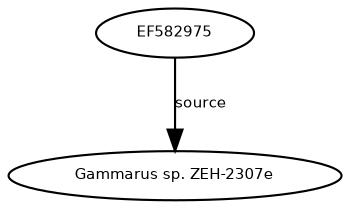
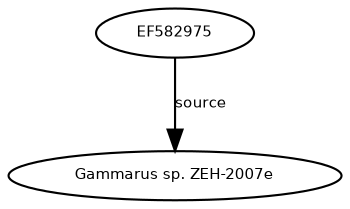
(175, 176) -> (175, 176)
